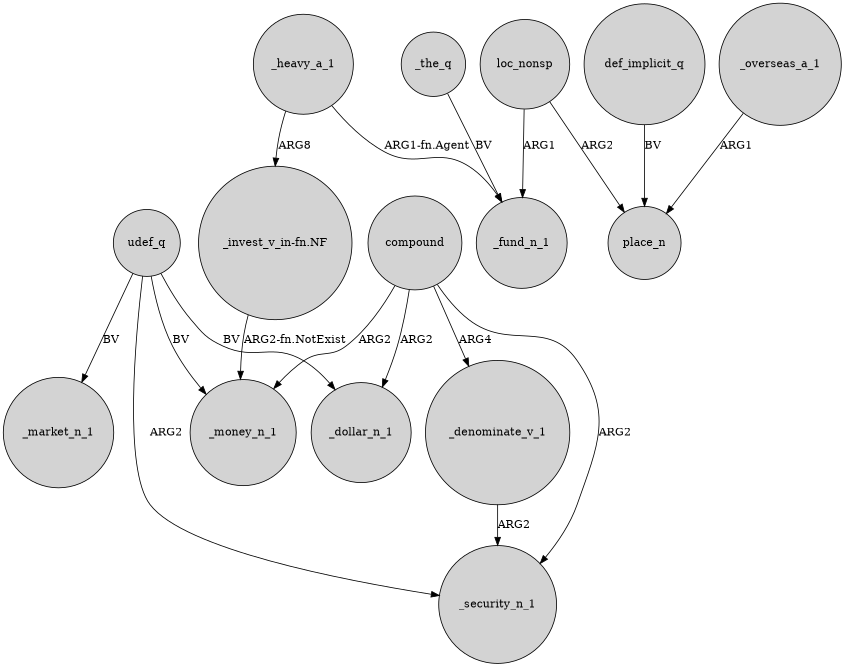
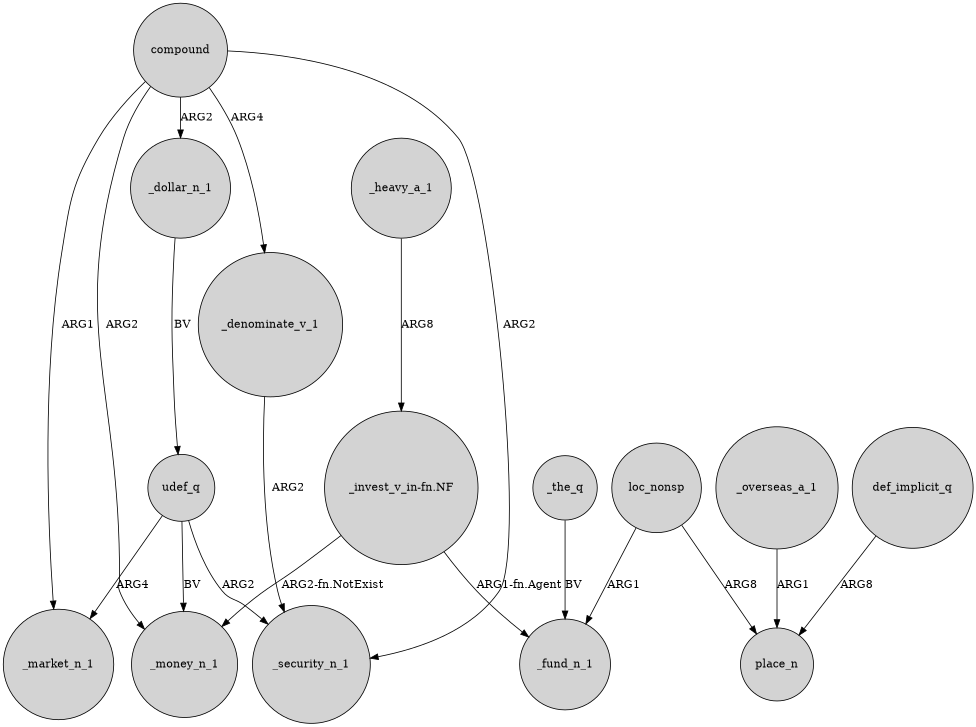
(598, 146) -> (741, 585)
(653, 146) -> (857, 585)
(412, 159) -> (480, 595)
none -> (53, 329)
(111, 340) -> (133, 585)
(233, 350) -> (172, 342)
